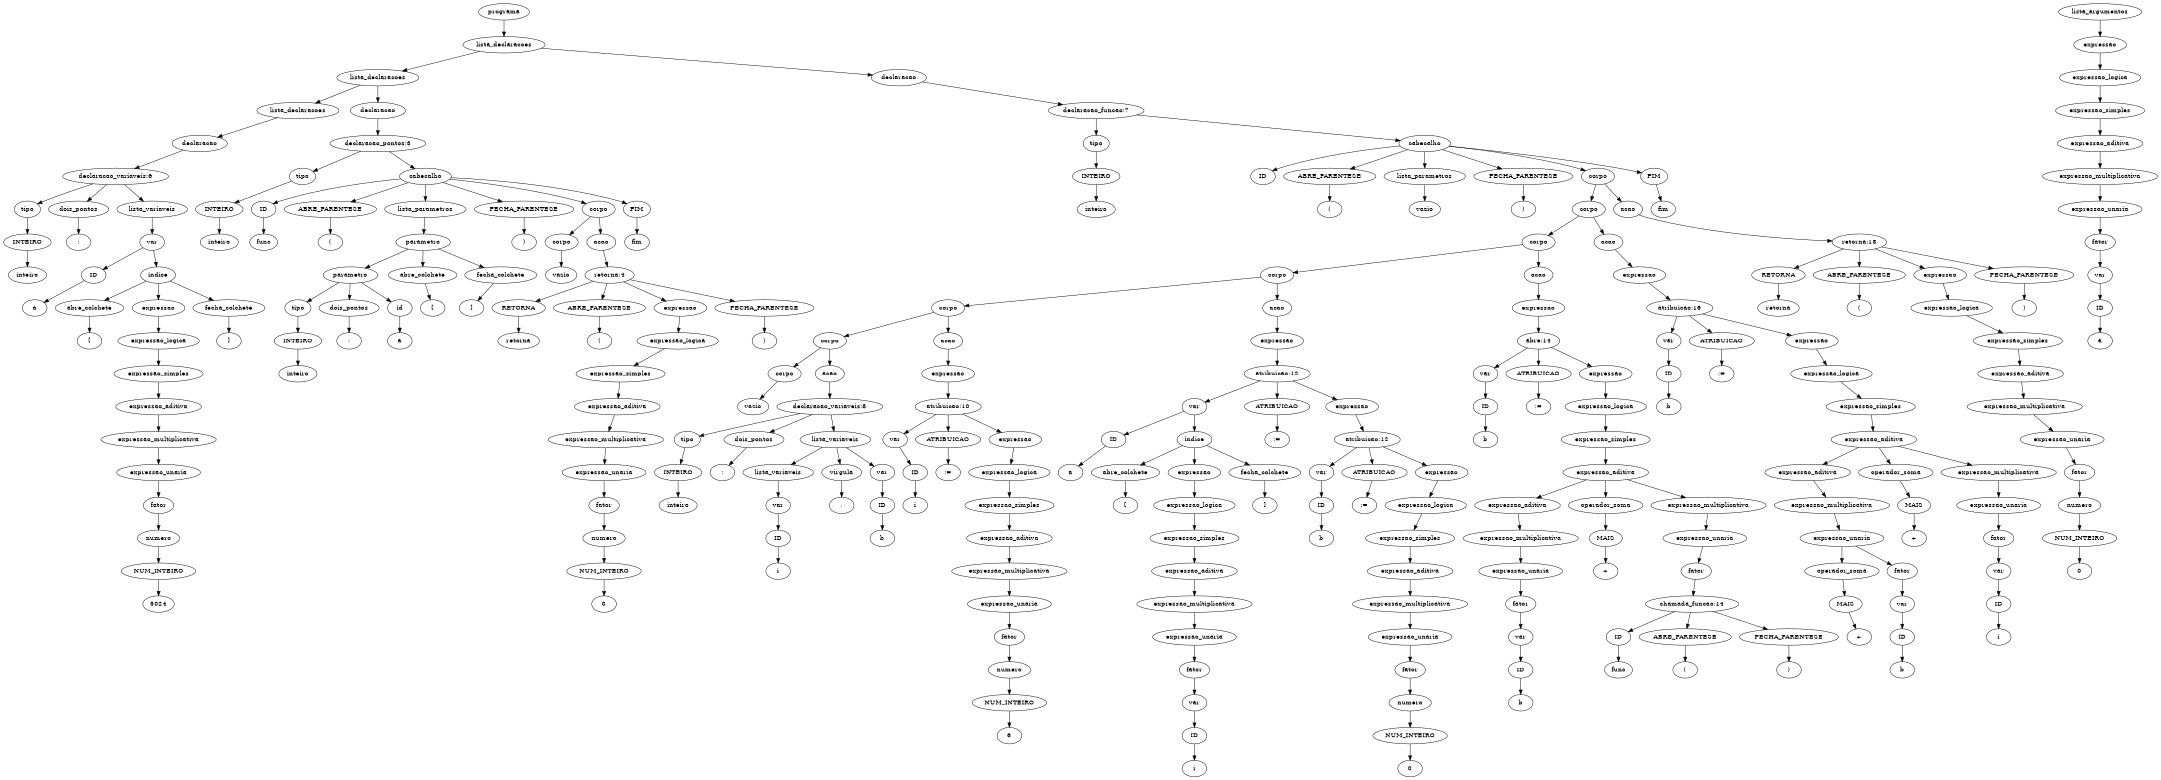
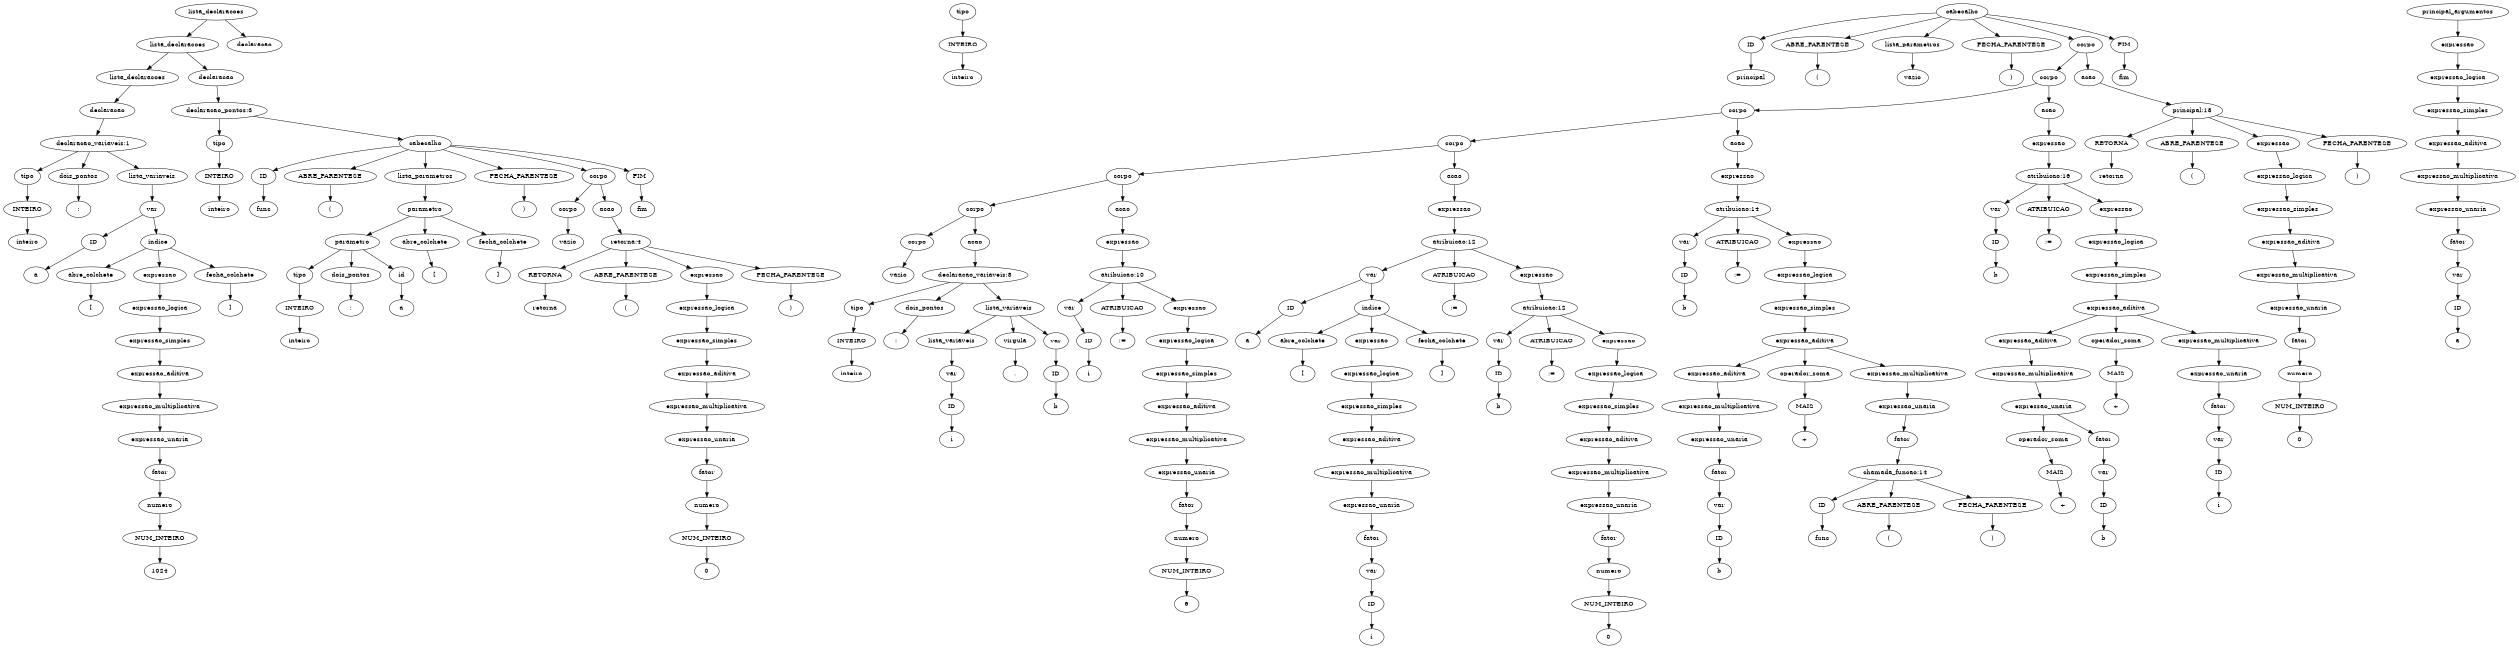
(504, 12) -> none
(2100, 12) -> (2458, 12)
none -> (1751, 78)
(1096, 111) -> none
(116, 176) -> (93, 143)
(1859, 242) -> (2192, 111)
(1539, 341) -> (1738, 209)
(159, 604) -> (160, 571)
